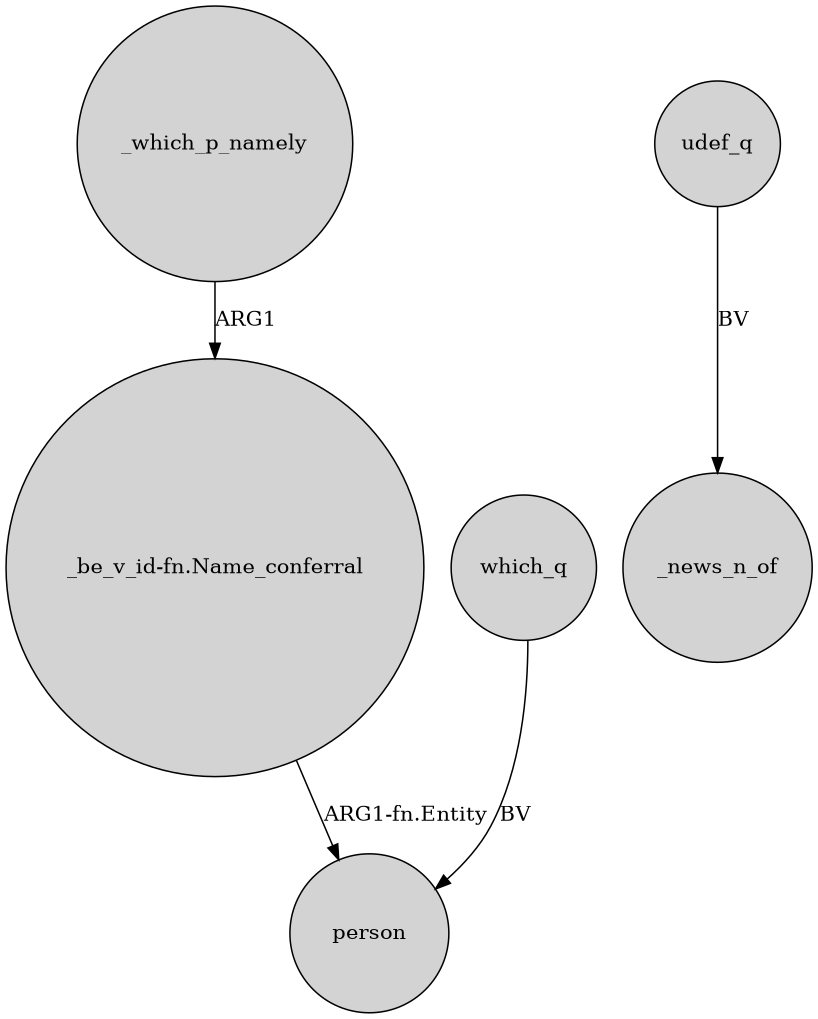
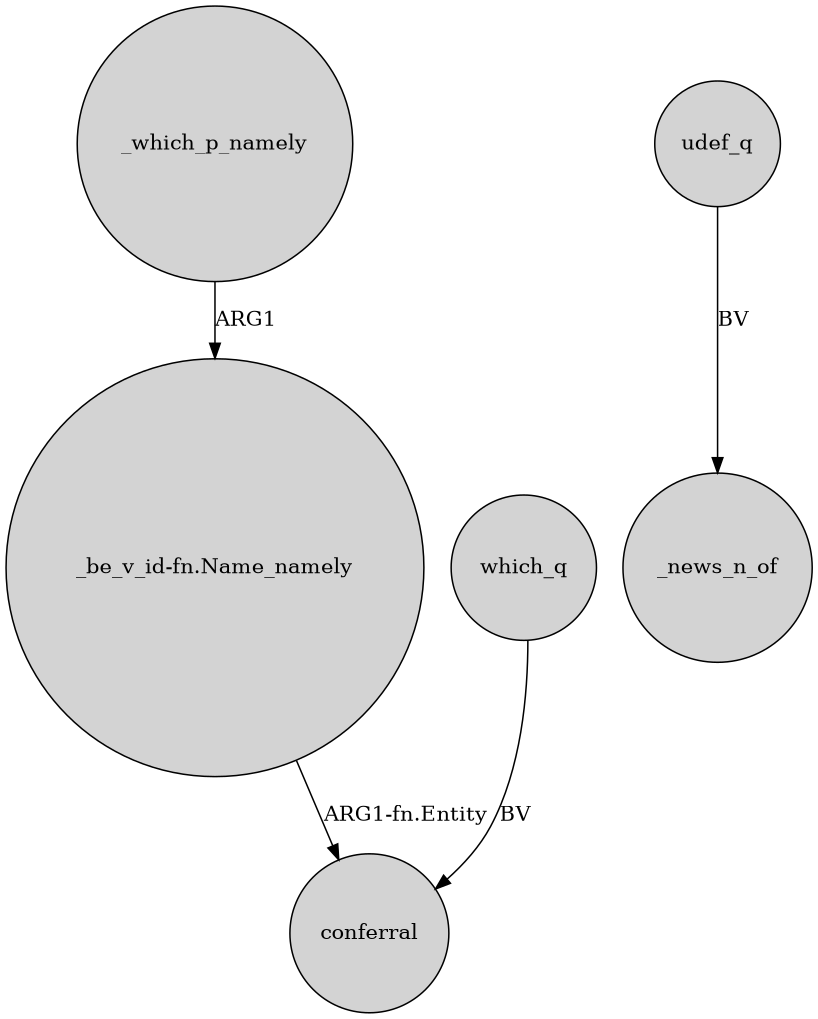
(215, 568) -> (215, 568)
(369, 933) -> (369, 933)
